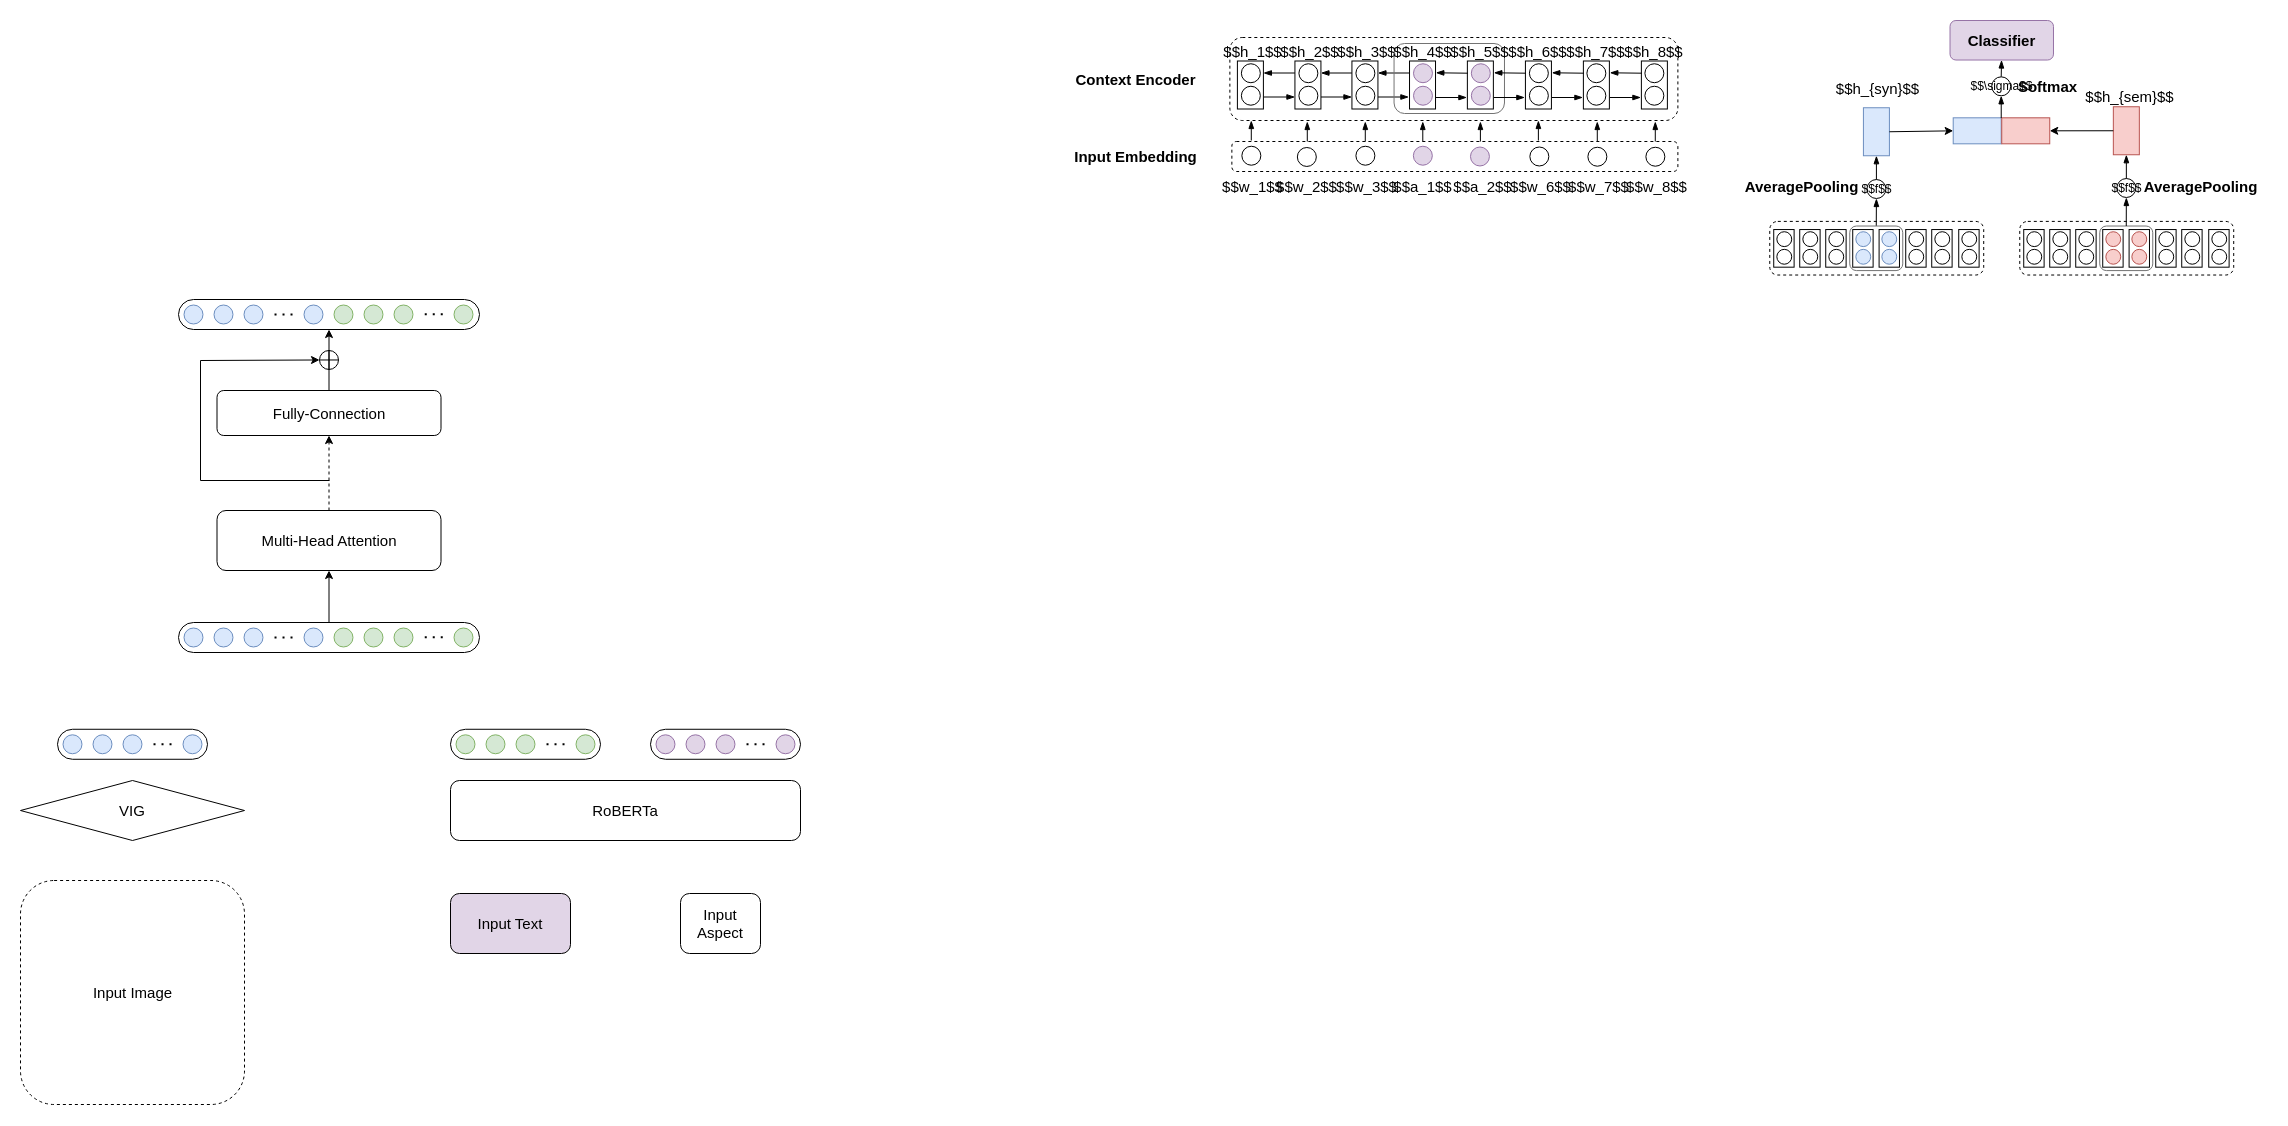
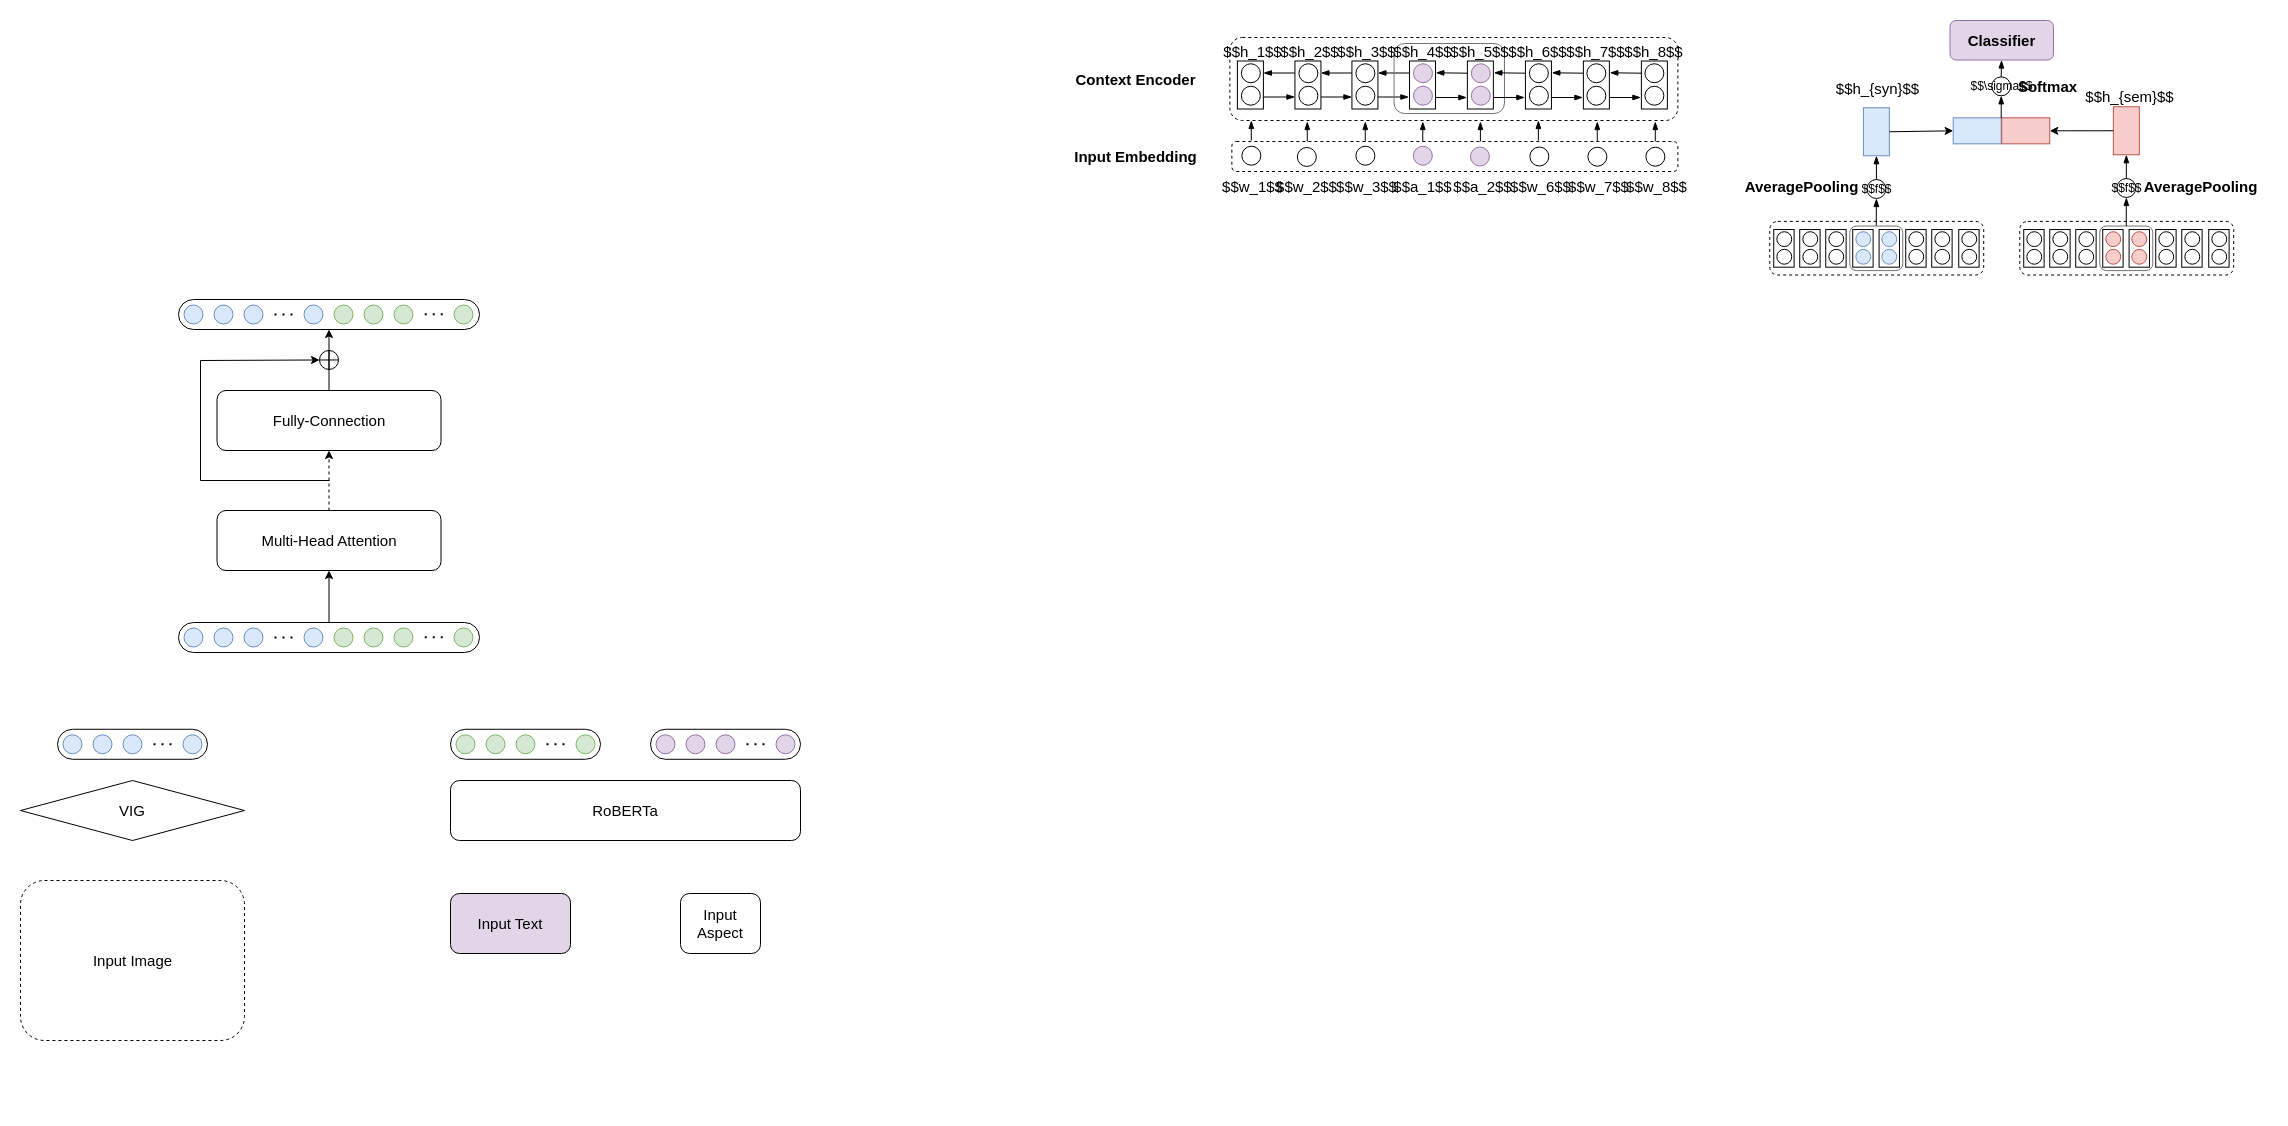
(329, 413) -> (329, 421)
(133, 993) -> (133, 961)
